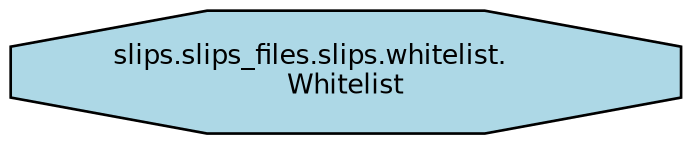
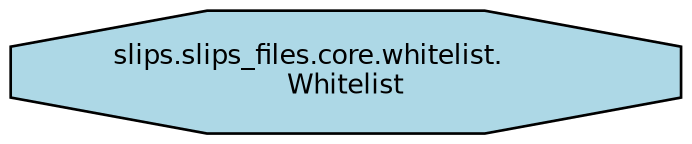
(346, 72) -> (346, 72)
